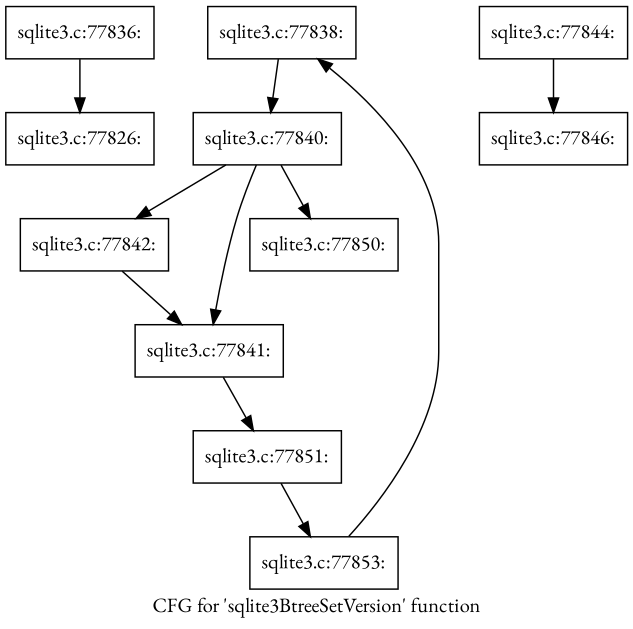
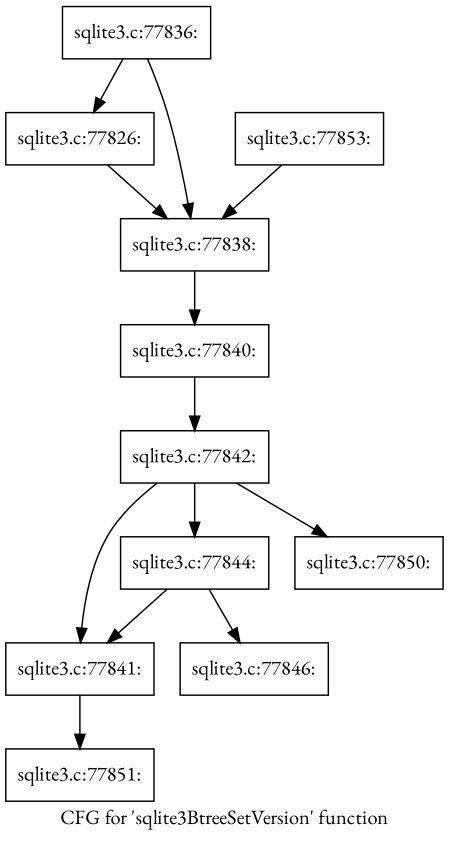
none -> (172, 130)
(292, 185) -> (275, 506)
none -> (132, 187)
(232, 236) -> (143, 611)
none -> (195, 503)
(292, 504) -> none
